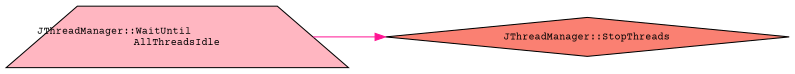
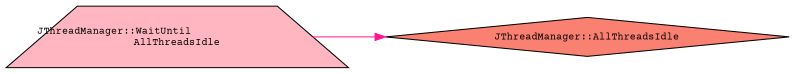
(587, 37) -> (587, 37)
